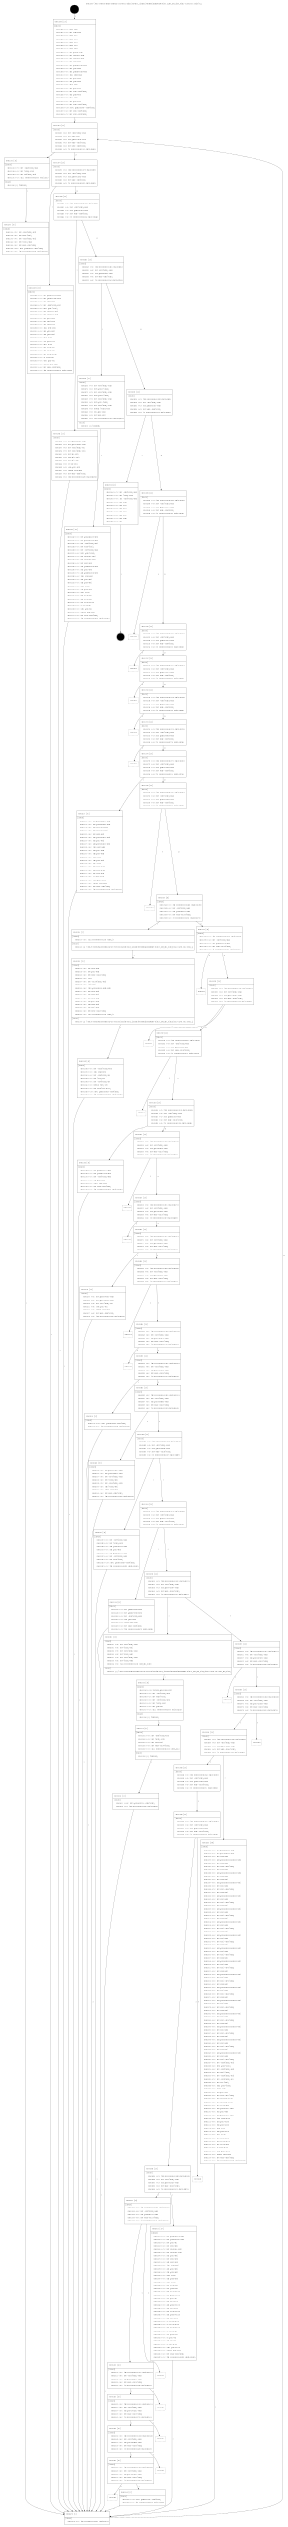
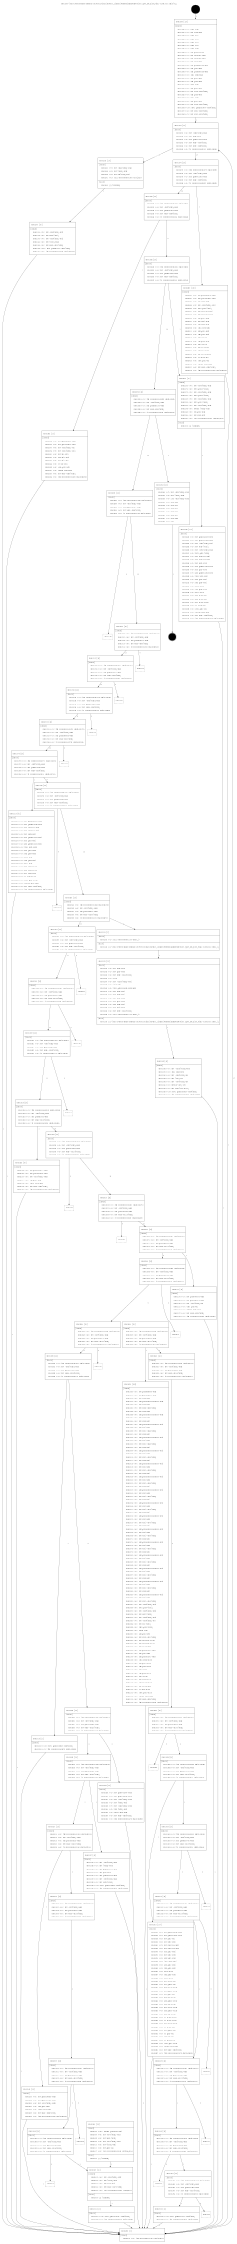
(168, 1654) -> none
(241, 1721) -> (76, 2163)
